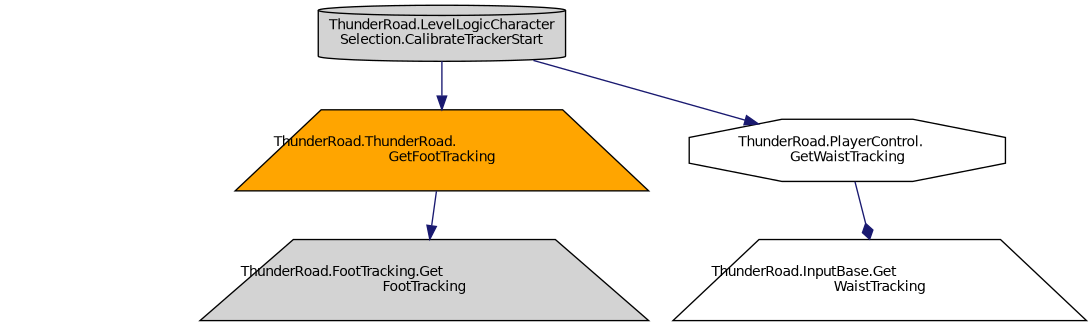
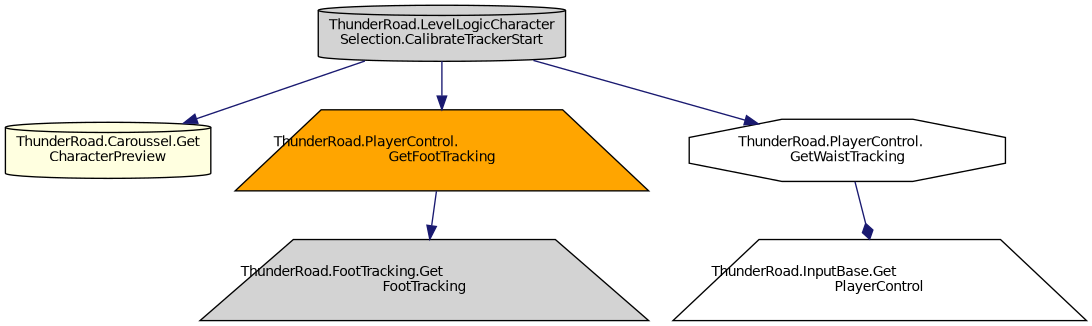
none -> (108, 150)
(442, 150) -> (442, 150)
(880, 280) -> (880, 280)
